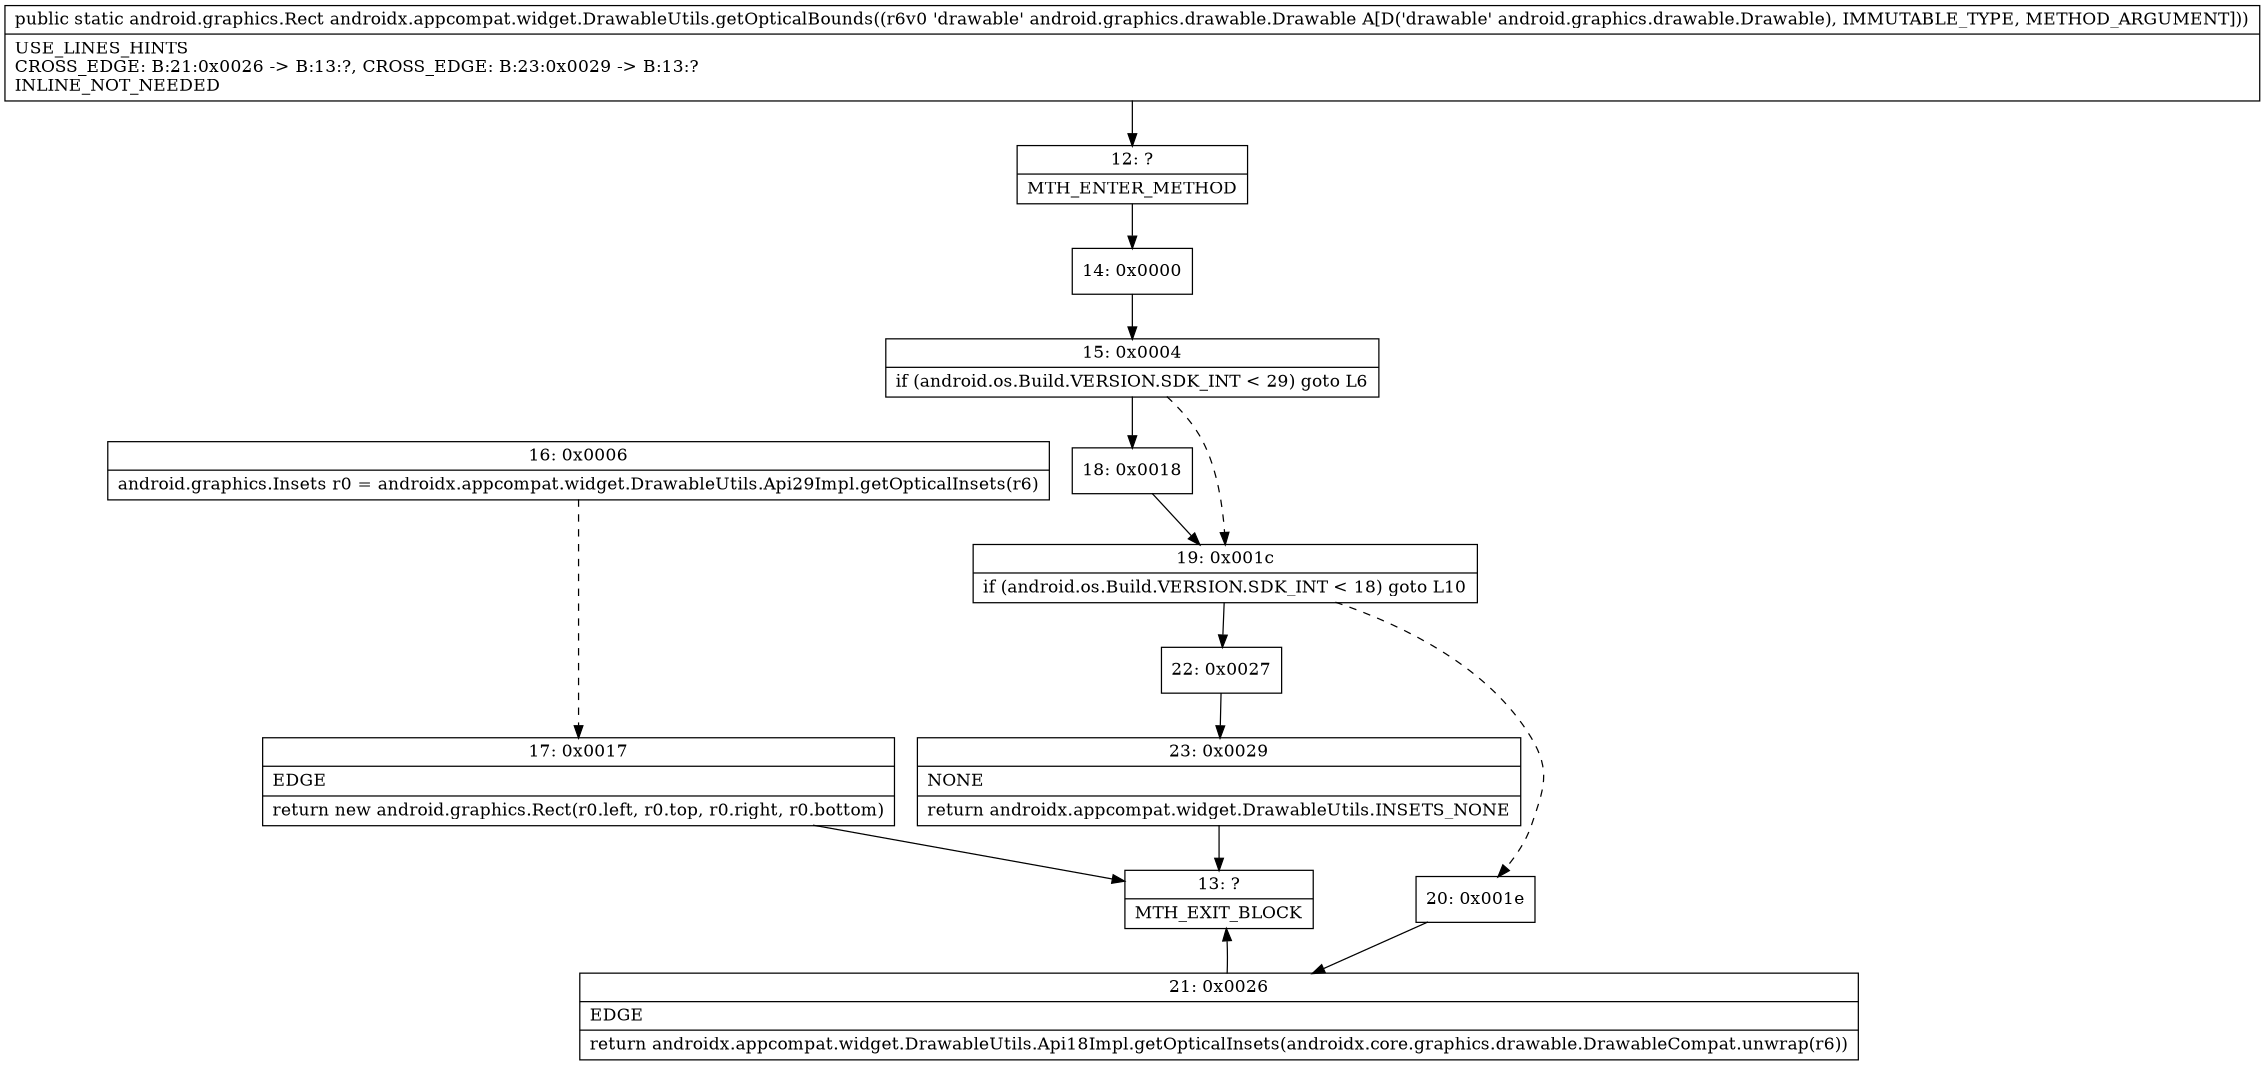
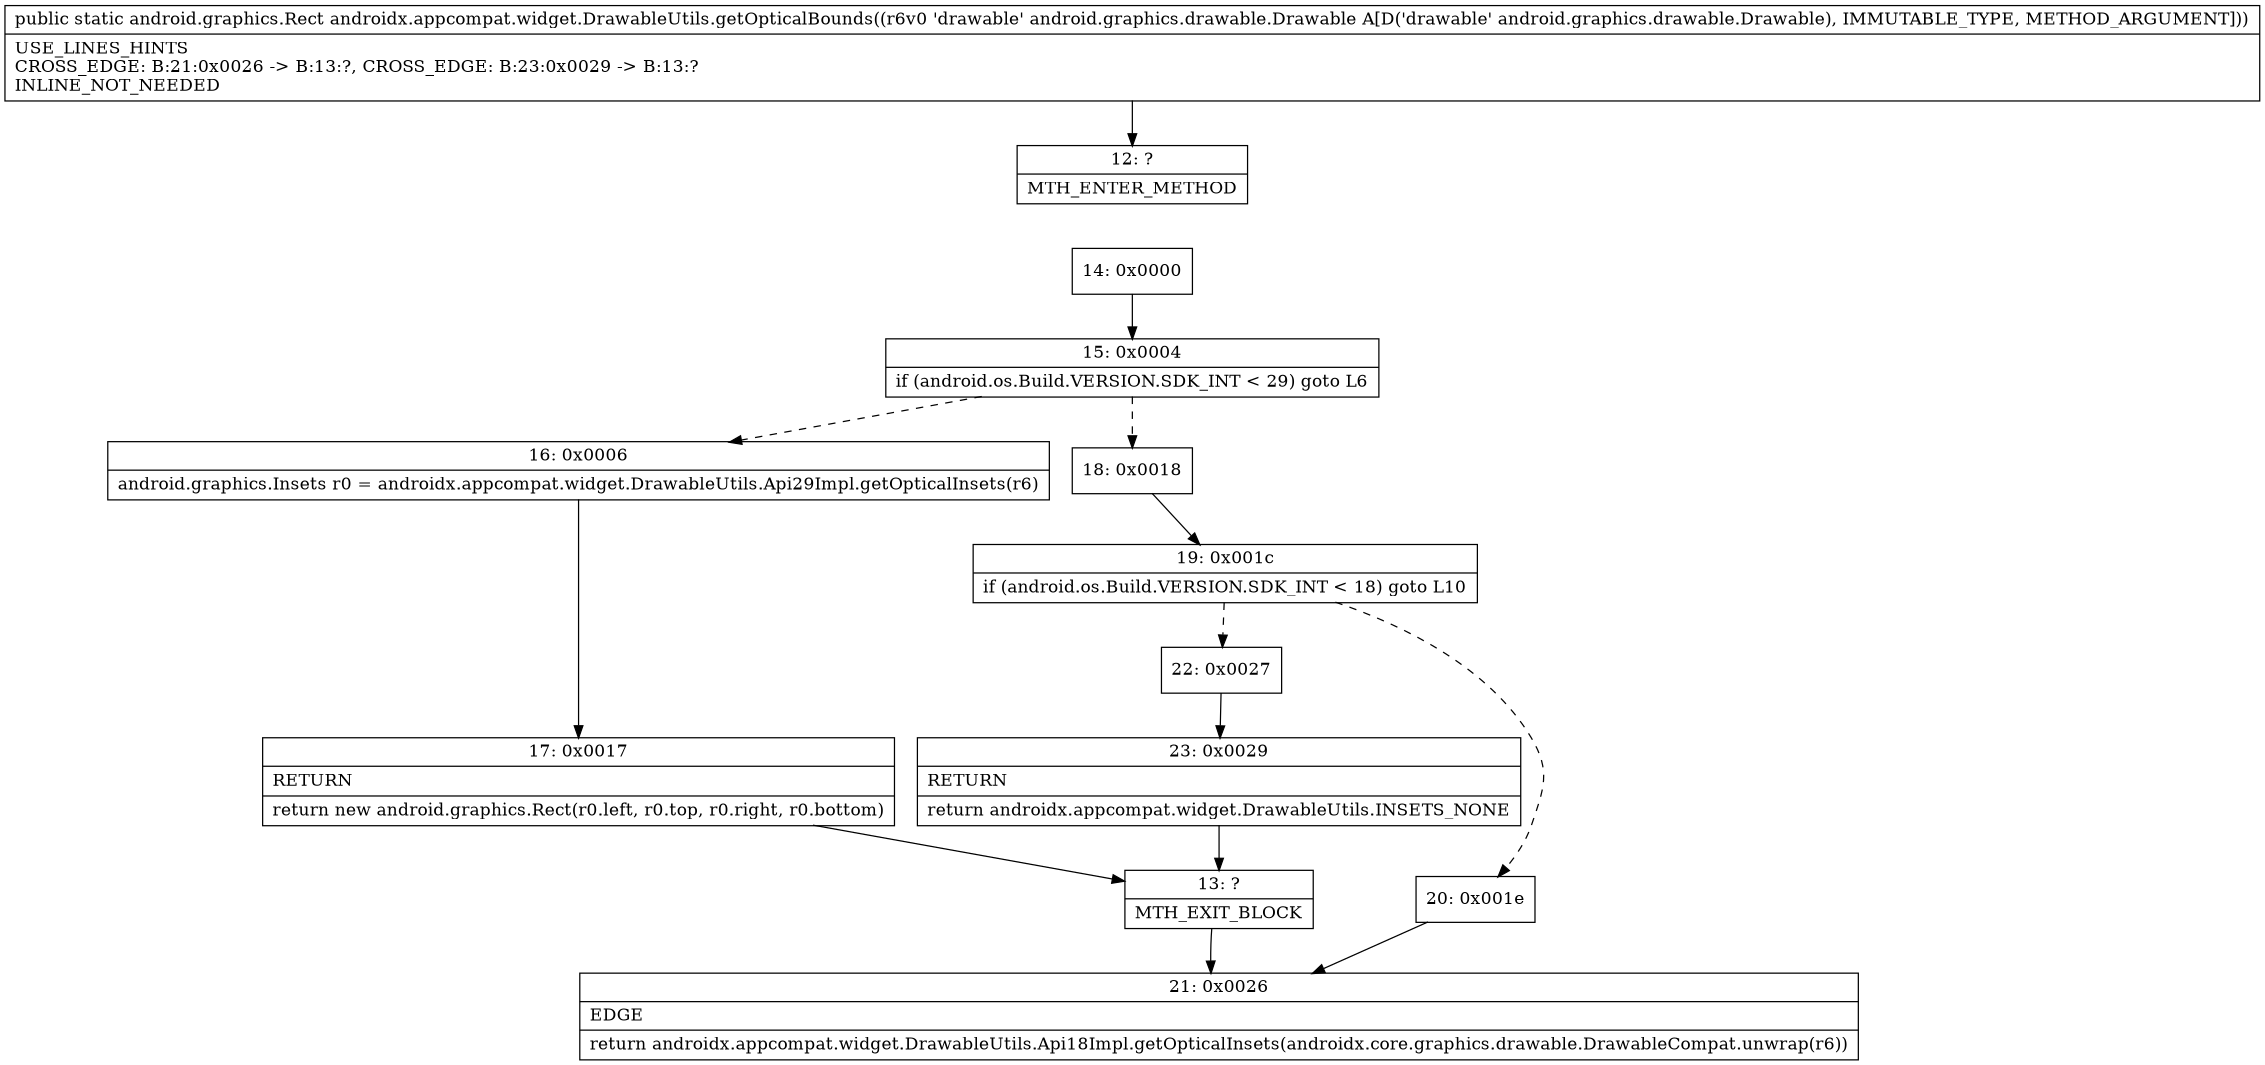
(1132, 220) -> none
(1132, 416) -> (1132, 416)
(1210, 458) -> (862, 418)
(579, 612) -> (579, 612)
(1224, 619) -> (1224, 619)
(300, 780) -> (313, 780)
(956, 780) -> (968, 780)
(1227, 957) -> (1211, 945)
